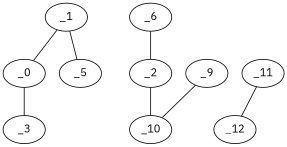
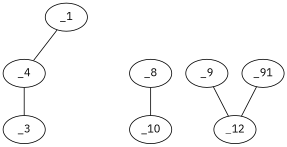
(151, 17) -> none
(24, 73) -> (24, 73)
(80, 73) -> none
(151, 73) -> (151, 73)
(263, 73) -> (263, 73)
(179, 101) -> (221, 102)
